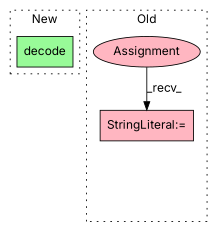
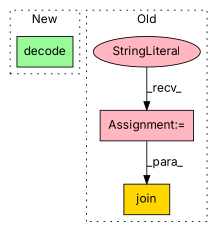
(147, 52) -> (147, 52)
(147, 126) -> (147, 126)
none -> (147, 199)
